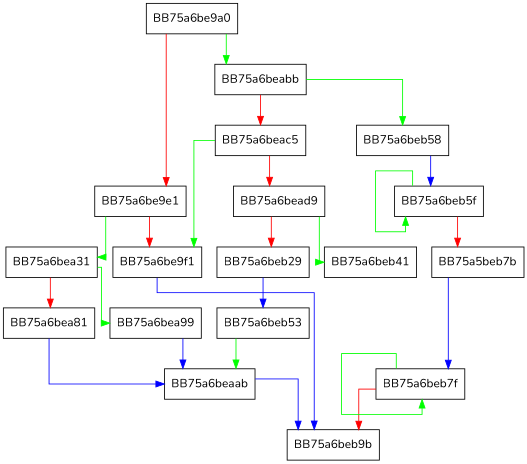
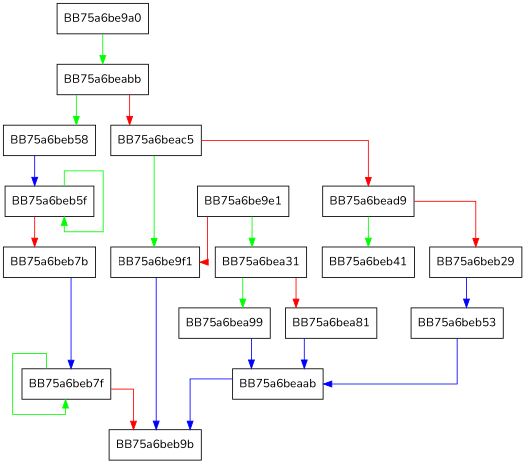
(166, 106) -> none
(478, 262) -> (49, 262)
(236, 349) -> (417, 384)
